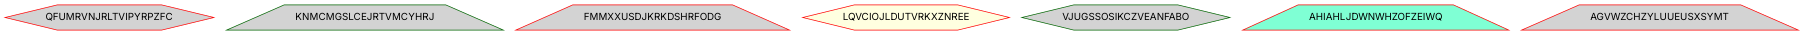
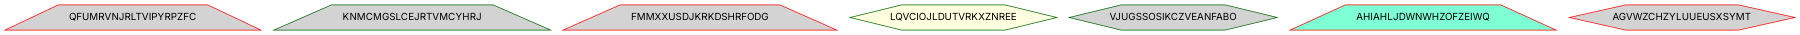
(109, 18) -> (133, 18)
(906, 18) -> (953, 18)
(1660, 18) -> (1682, 18)
